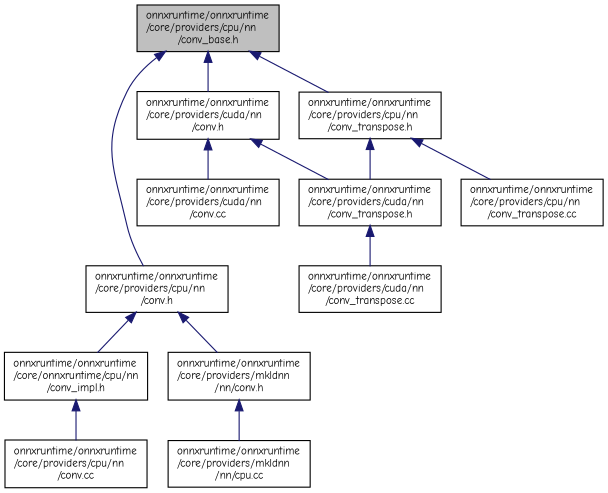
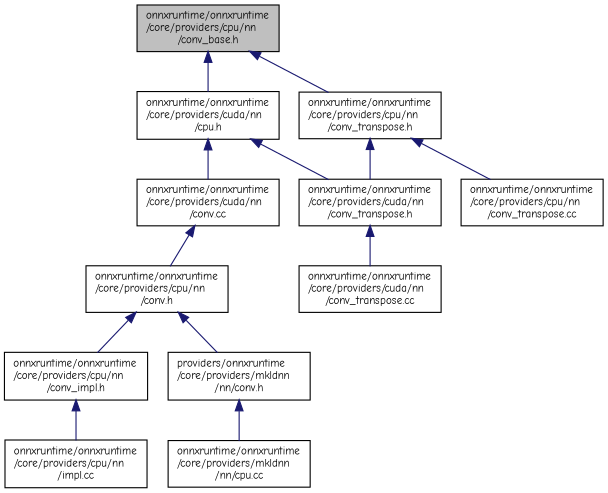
(208, 115) -> (208, 115)
(112, 157) -> (180, 251)
(76, 376) -> (76, 376)
(239, 376) -> (239, 376)
(76, 464) -> (76, 464)
